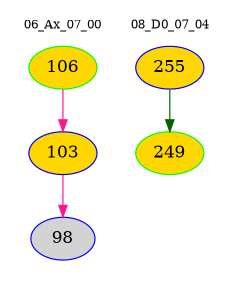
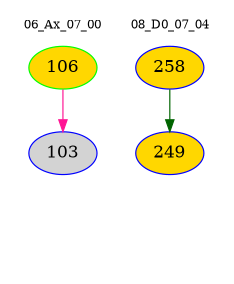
(170, 68) -> (170, 68)
(63, 153) -> (63, 153)
(170, 153) -> (170, 153)
(63, 239) -> none
